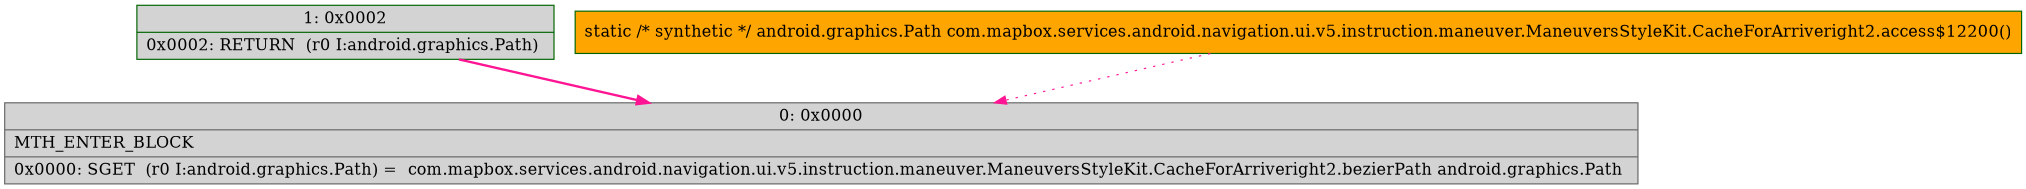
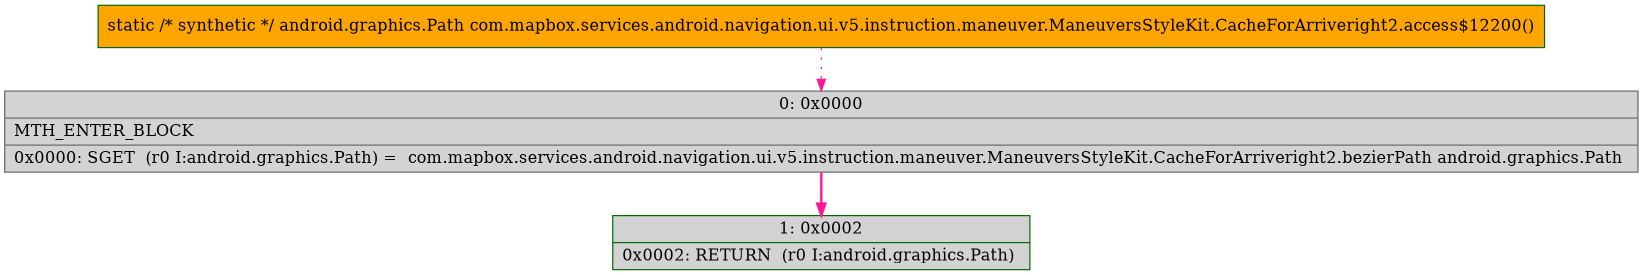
(548, 80) -> (821, 188)
